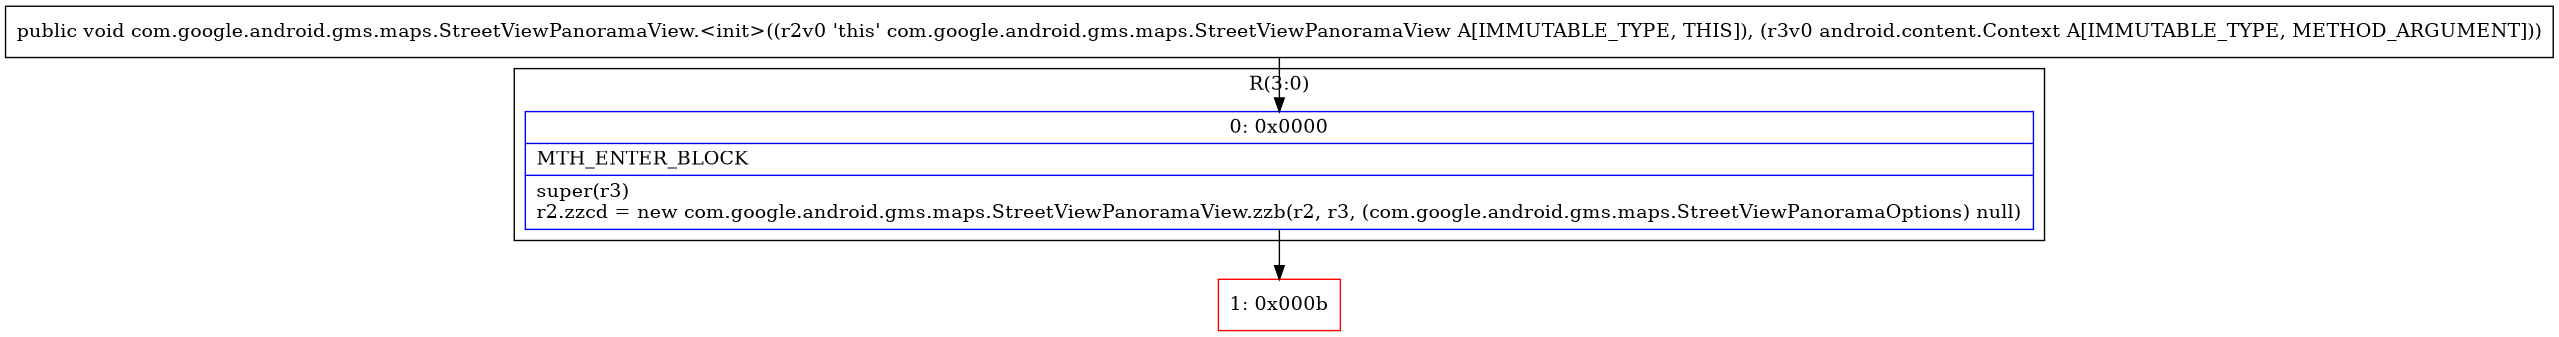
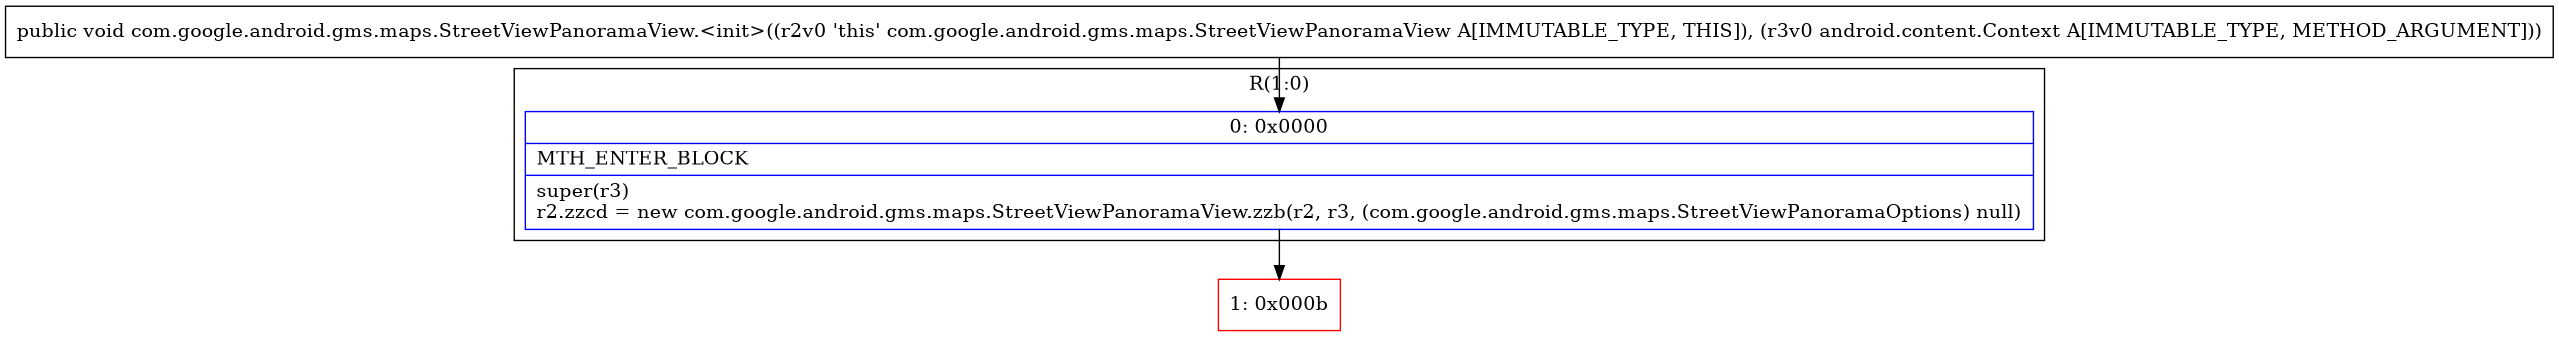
(1279, 85) -> (1279, 85)
